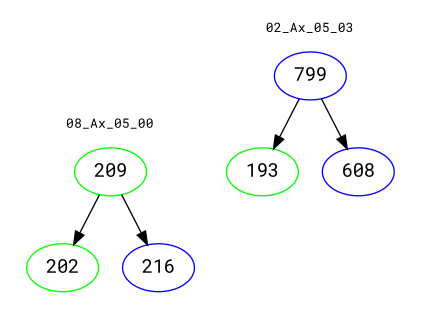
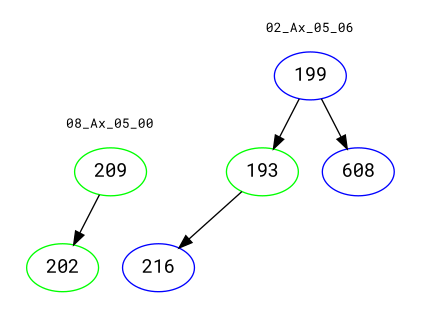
(310, 29) -> (310, 29)
(310, 76) -> (310, 76)
(131, 214) -> (215, 215)
